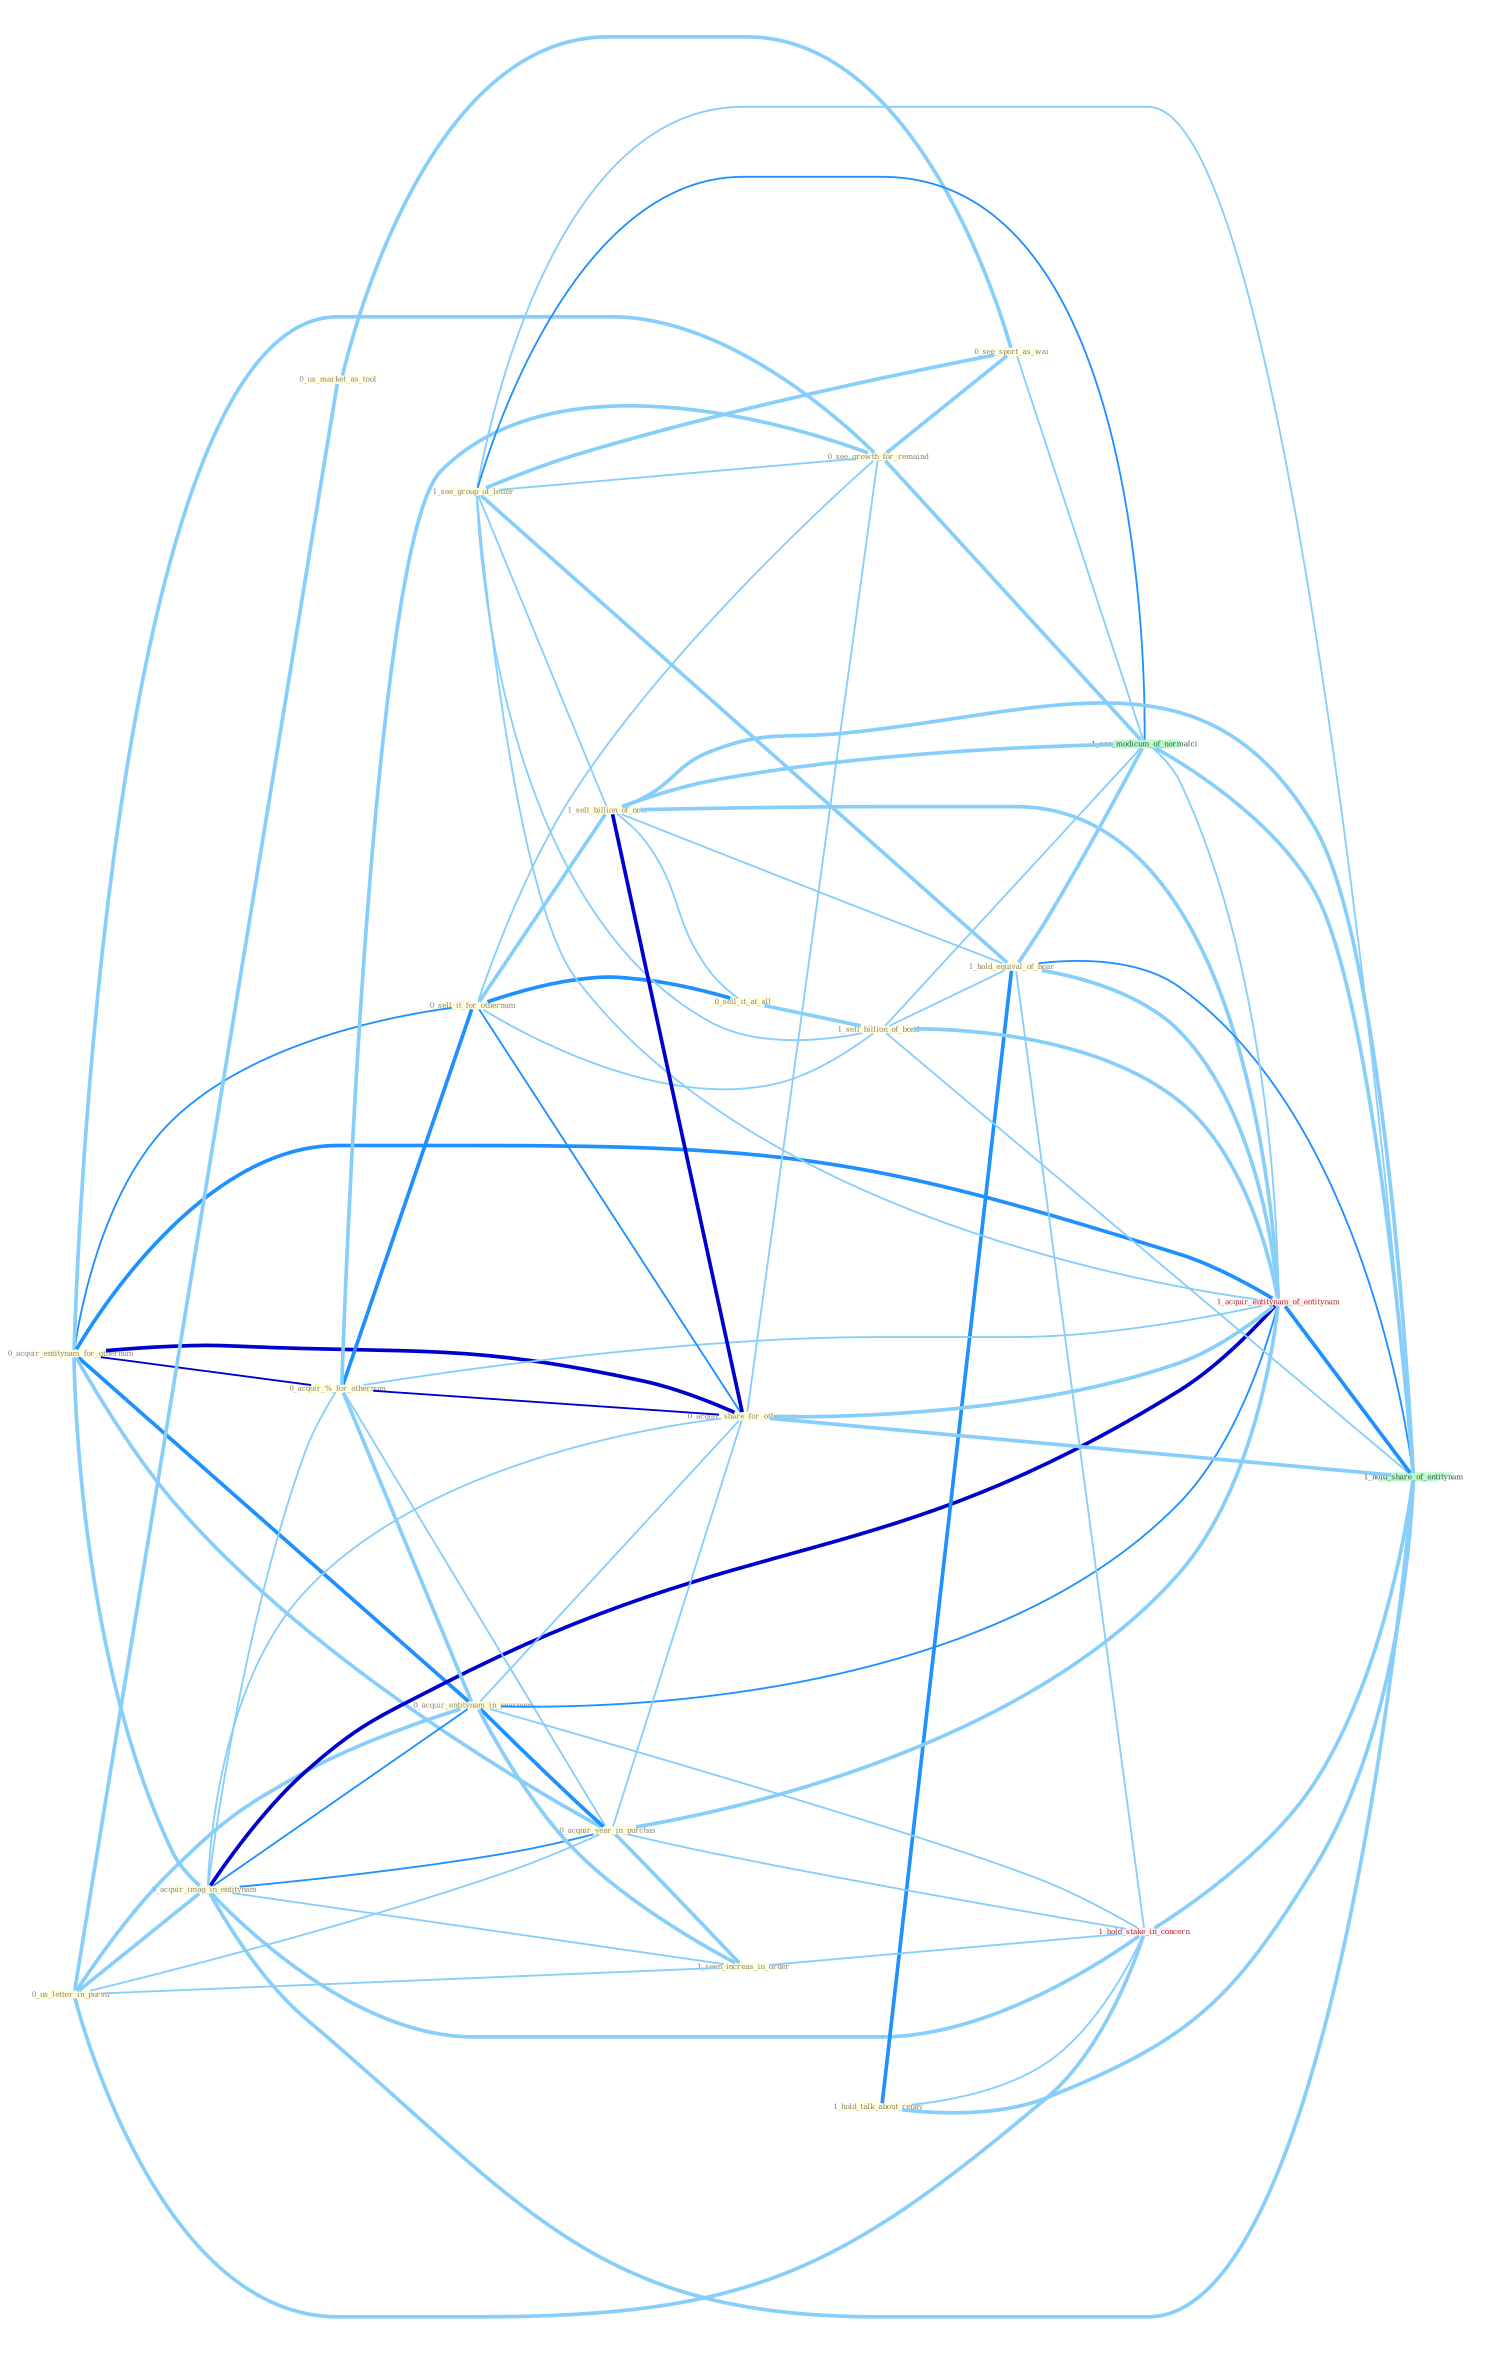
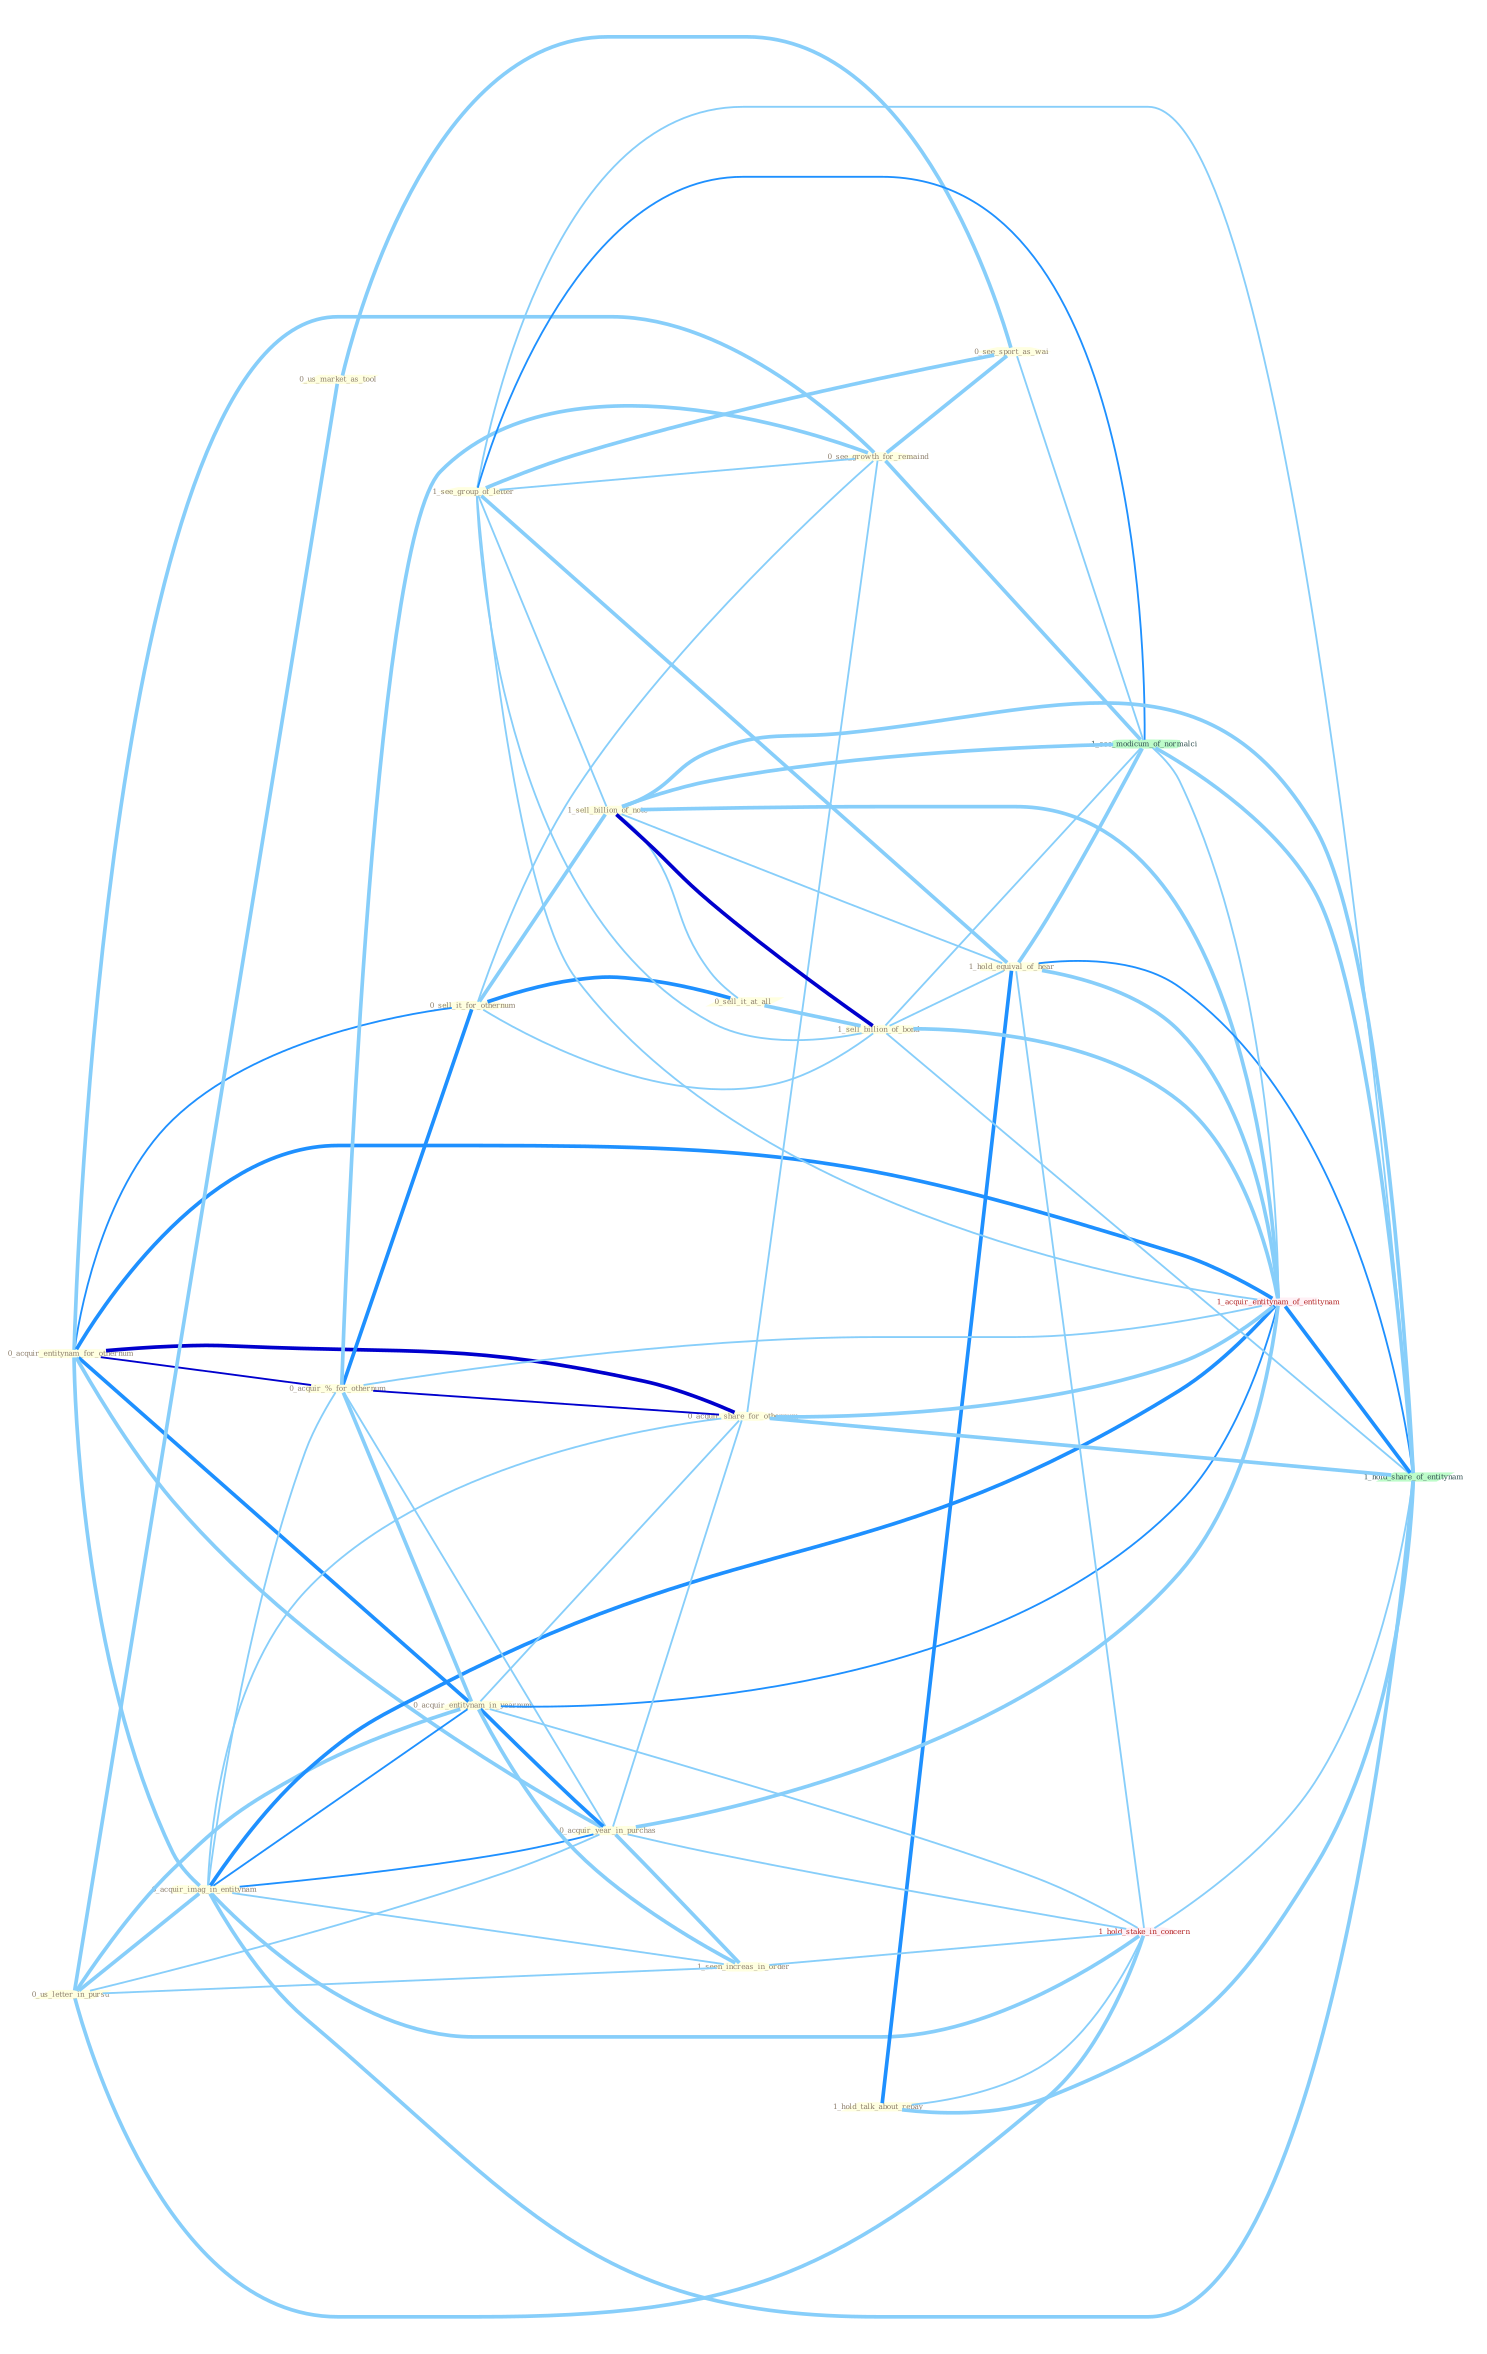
(677, 1113) -> (739, 926)
(610, 1211) -> none
(727, 1572) -> (727, 1572)
(1340, 1738) -> (1340, 1738)
